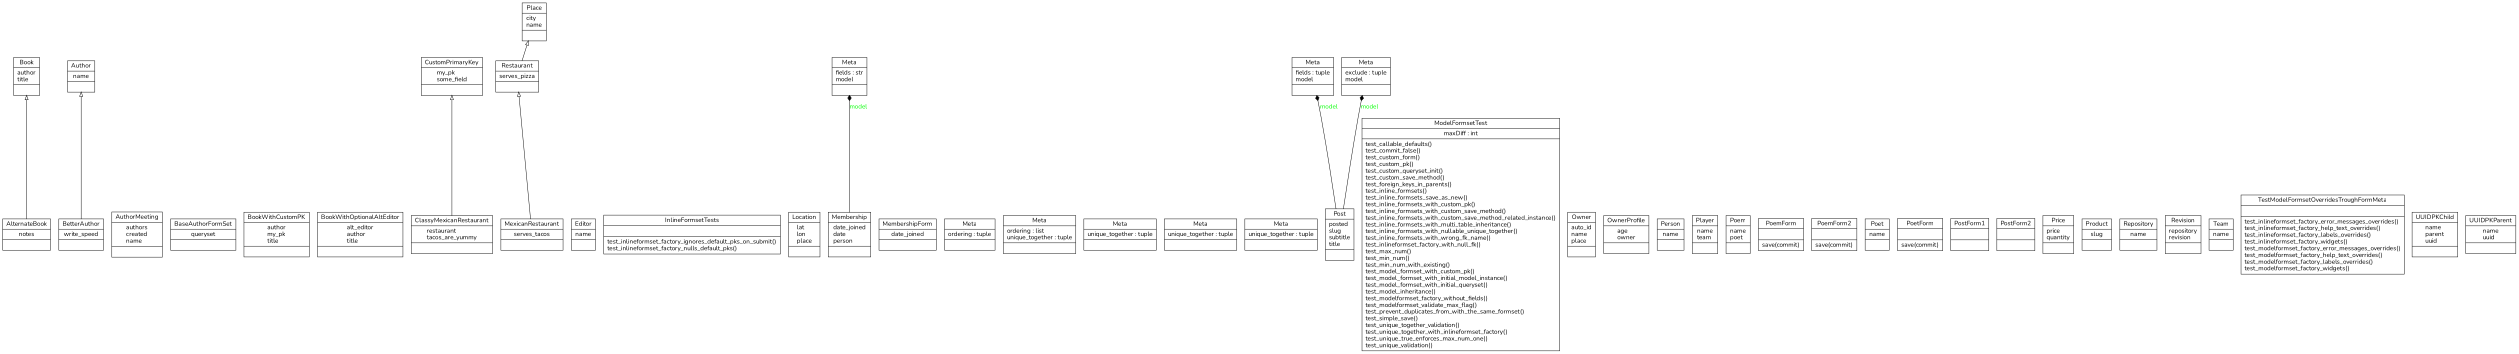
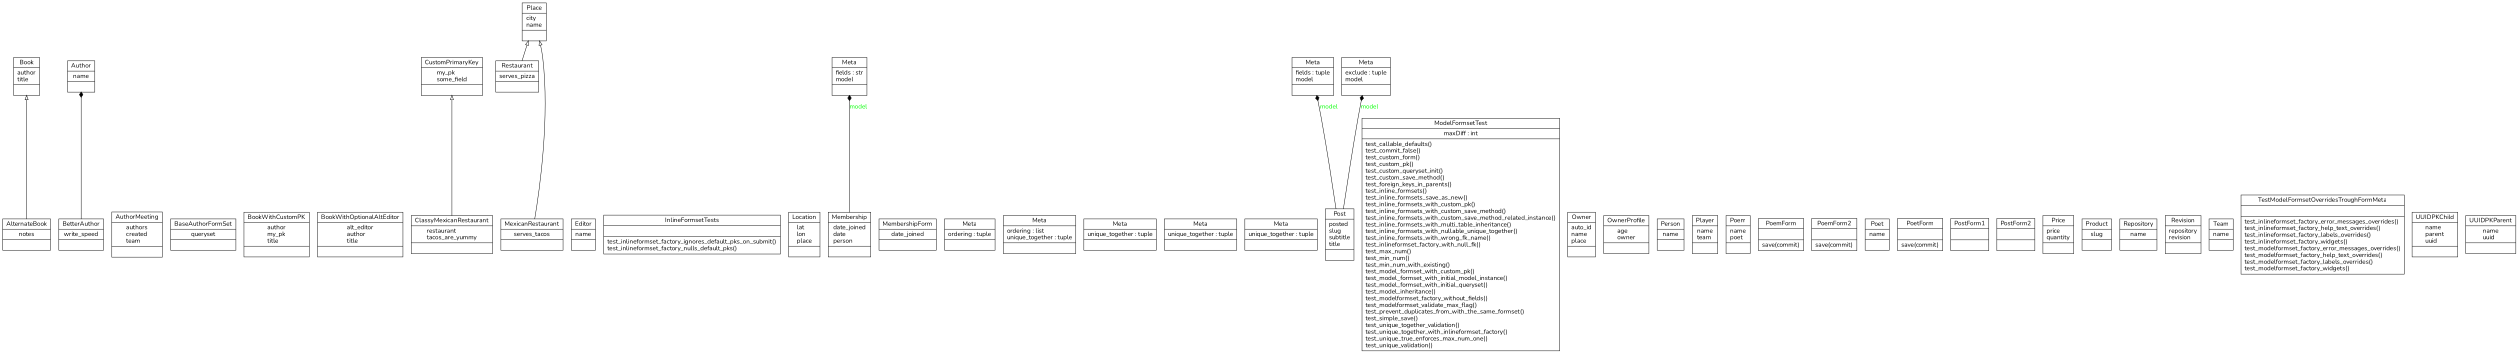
(81, 158) -> (81, 158)
(525, 158) -> (544, 132)
(134, 241) -> (133, 241)
